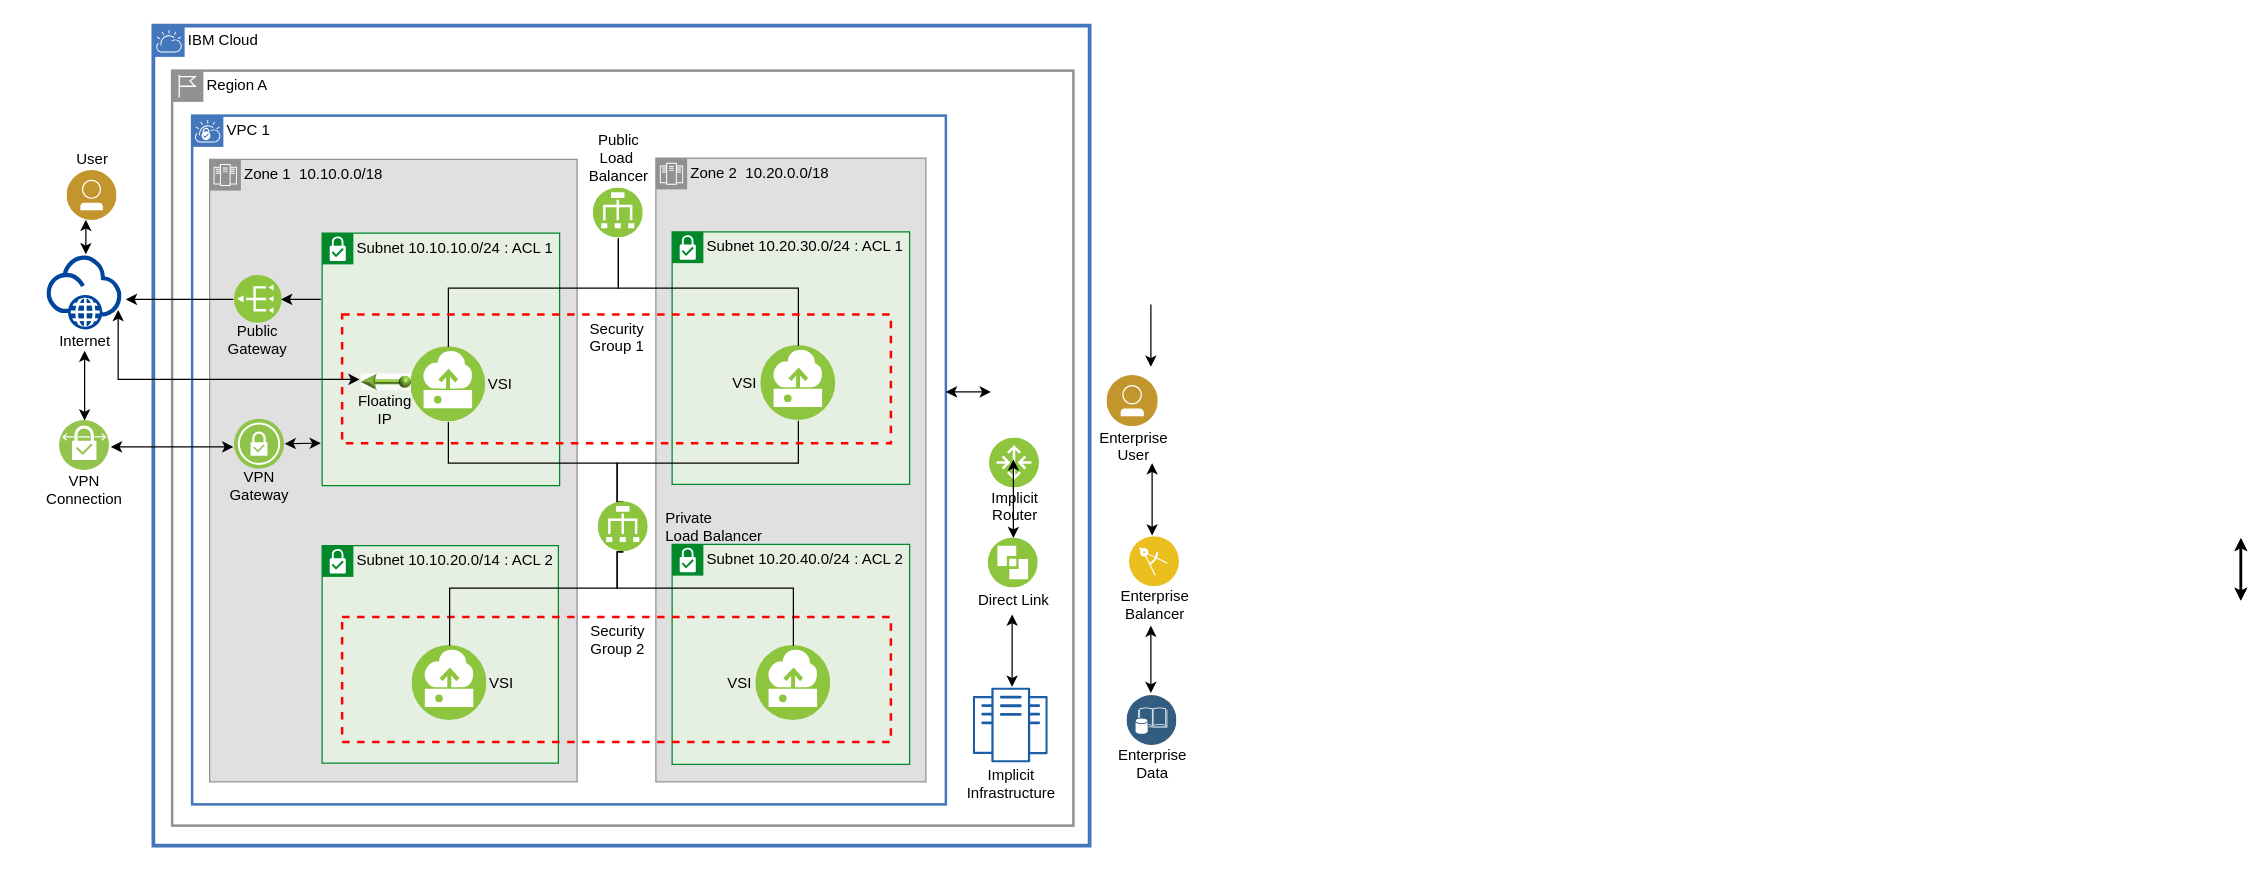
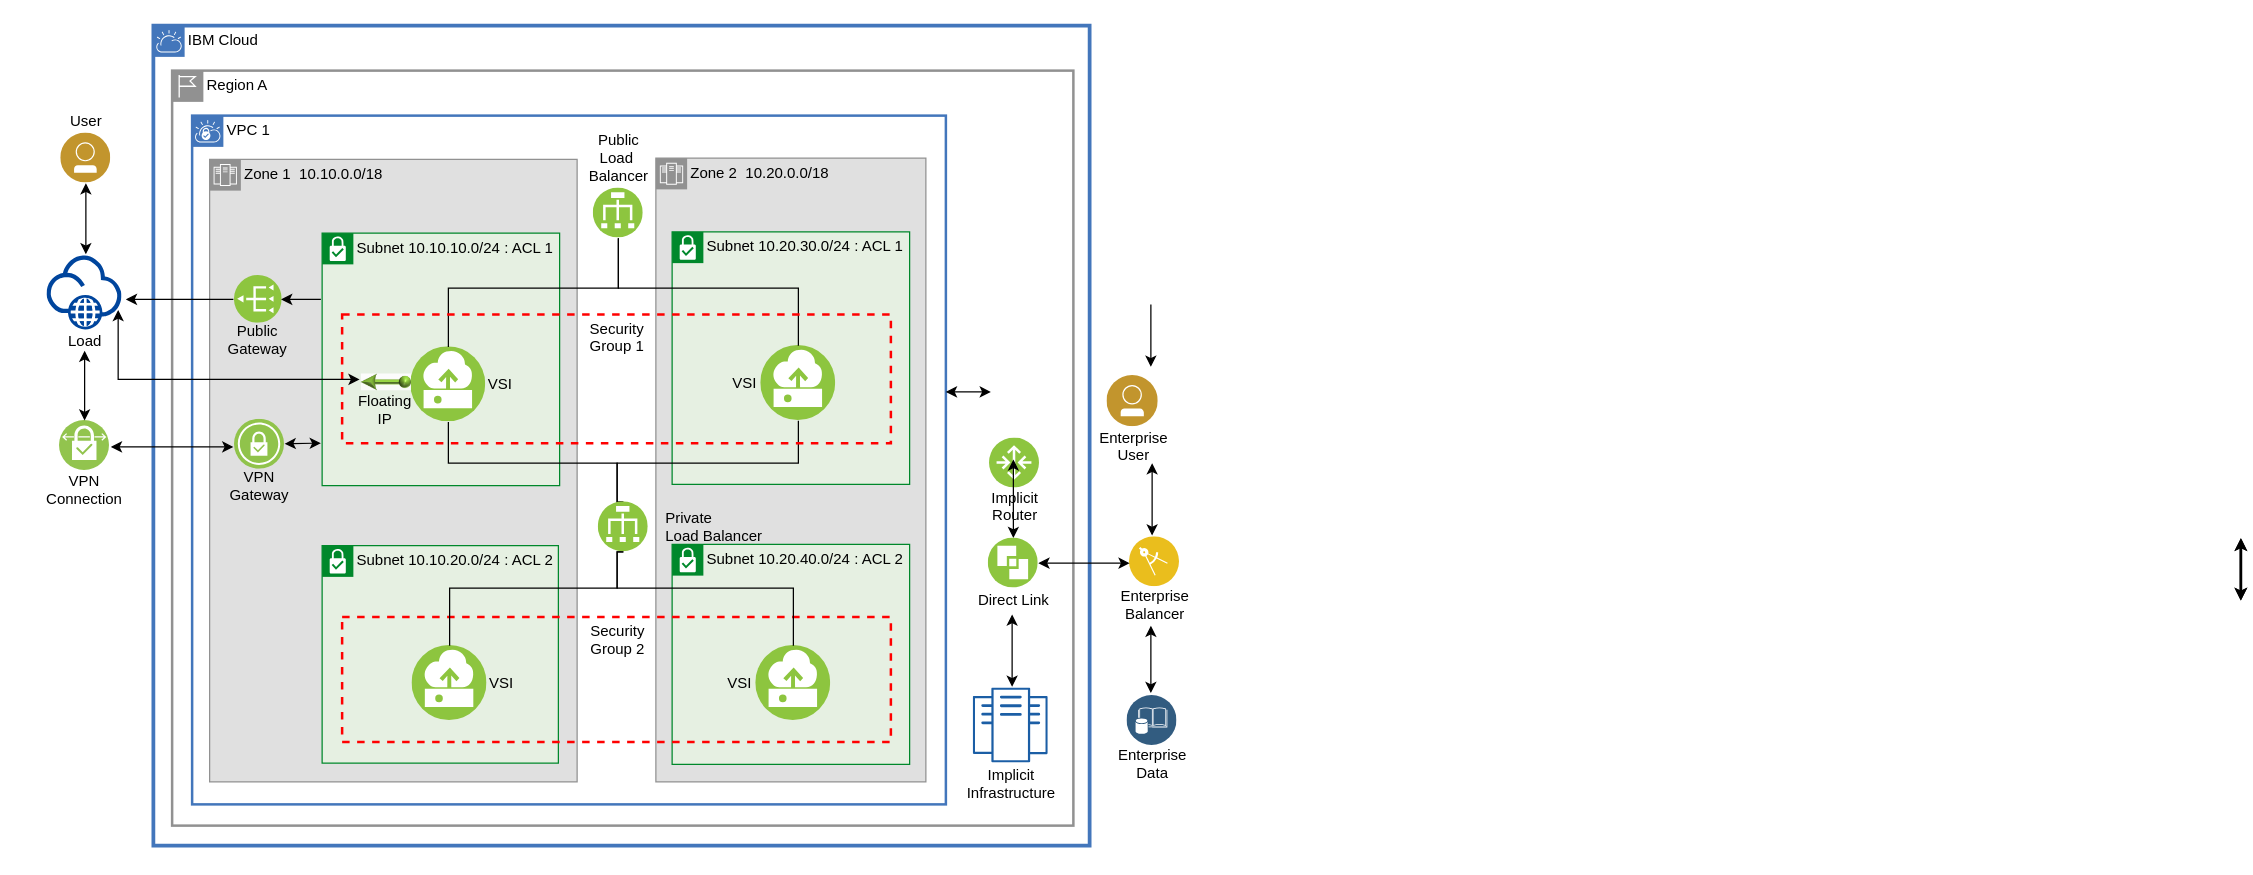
(92, 196) -> (86, 158)
(85, 342) -> (85, 342)
(459, 561) -> (459, 561)
none -> (1084, 563)
